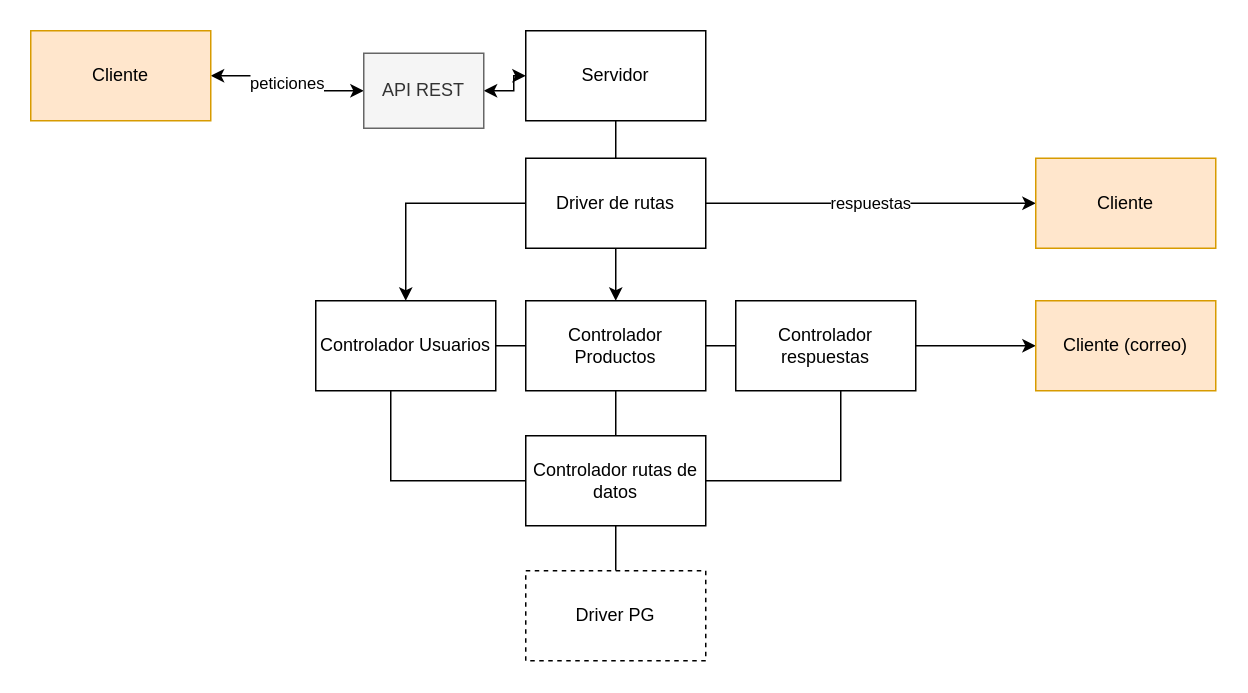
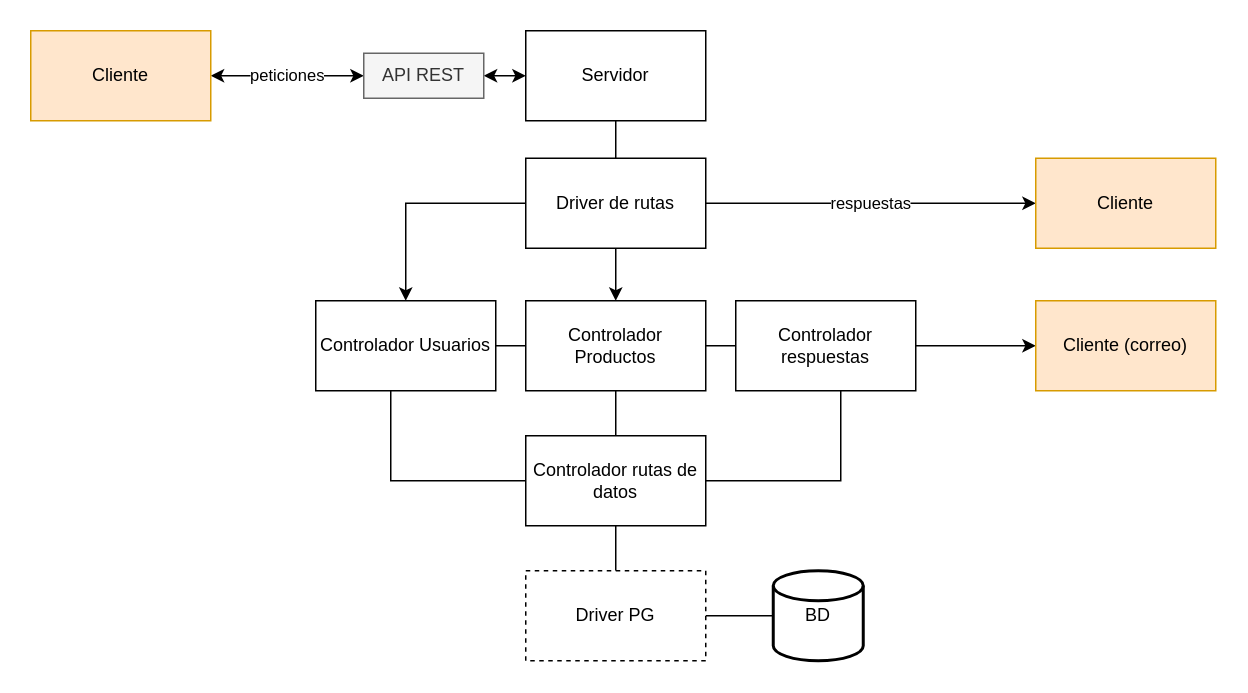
(424, 91) -> (424, 76)
none -> (739, 616)
none -> (818, 616)
